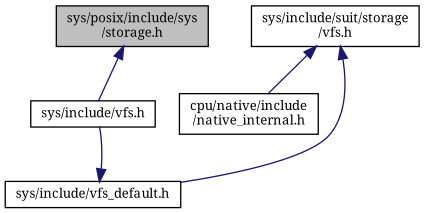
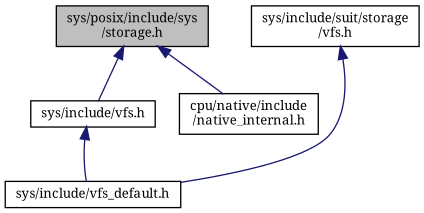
(287, 75) -> (196, 74)
(102, 148) -> (84, 161)
